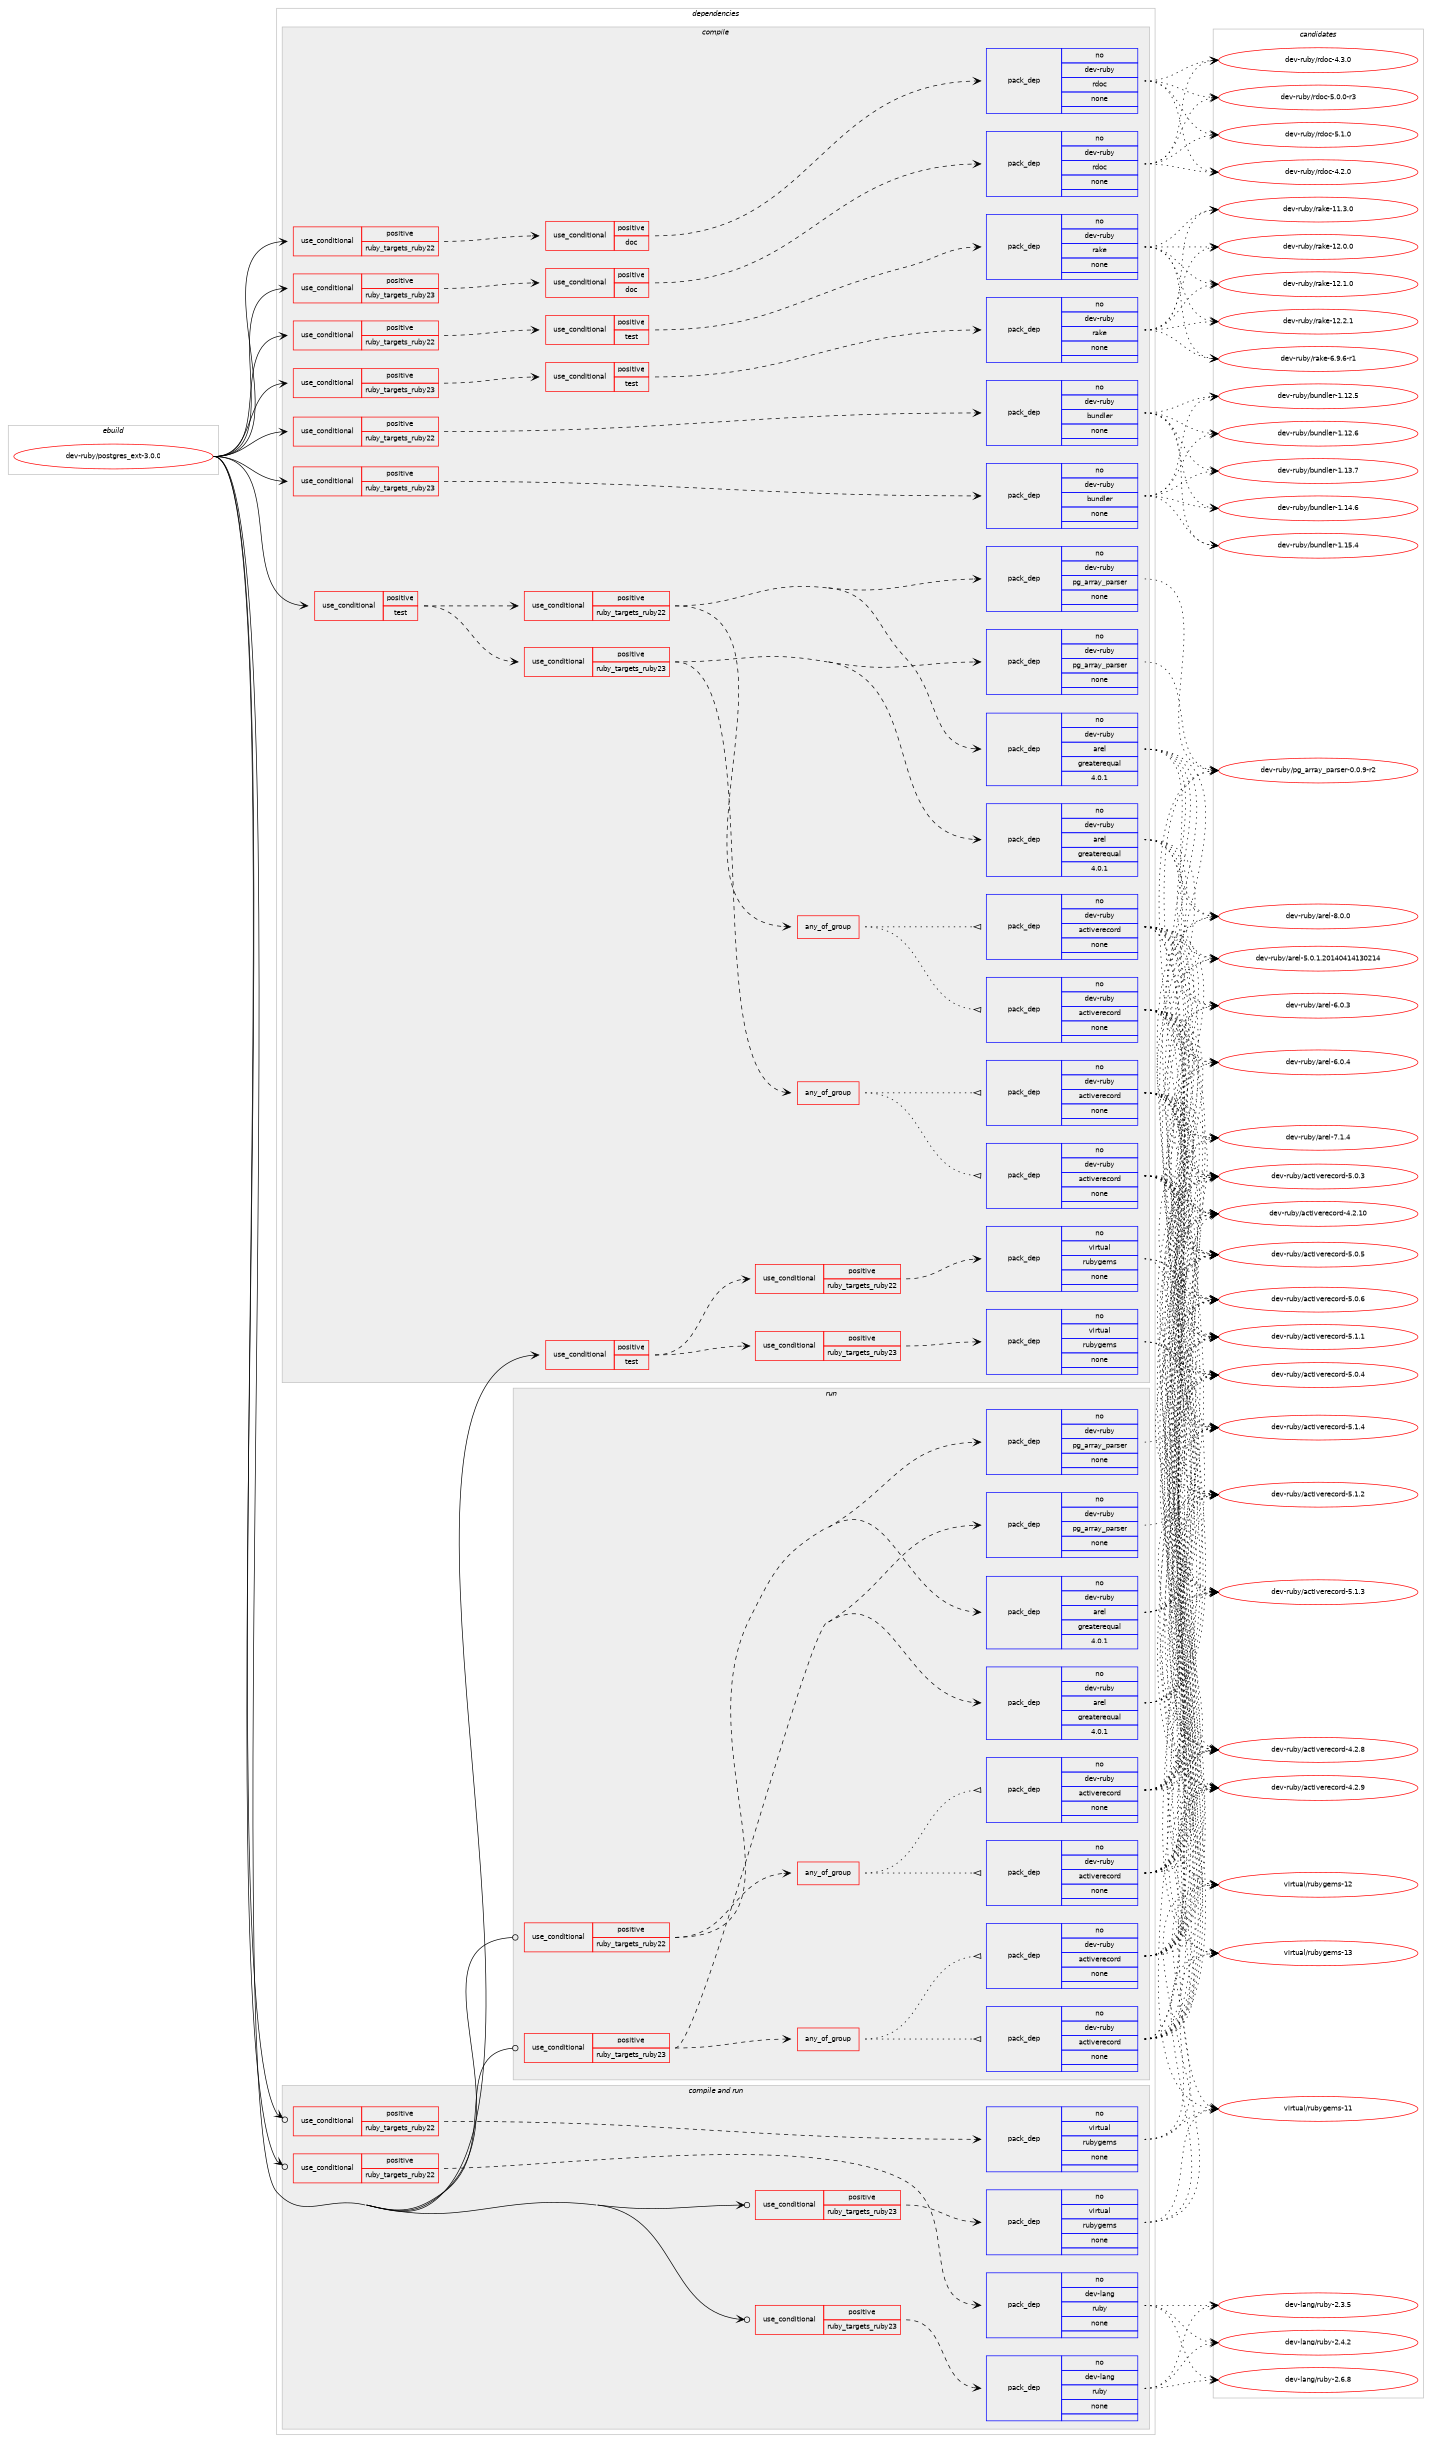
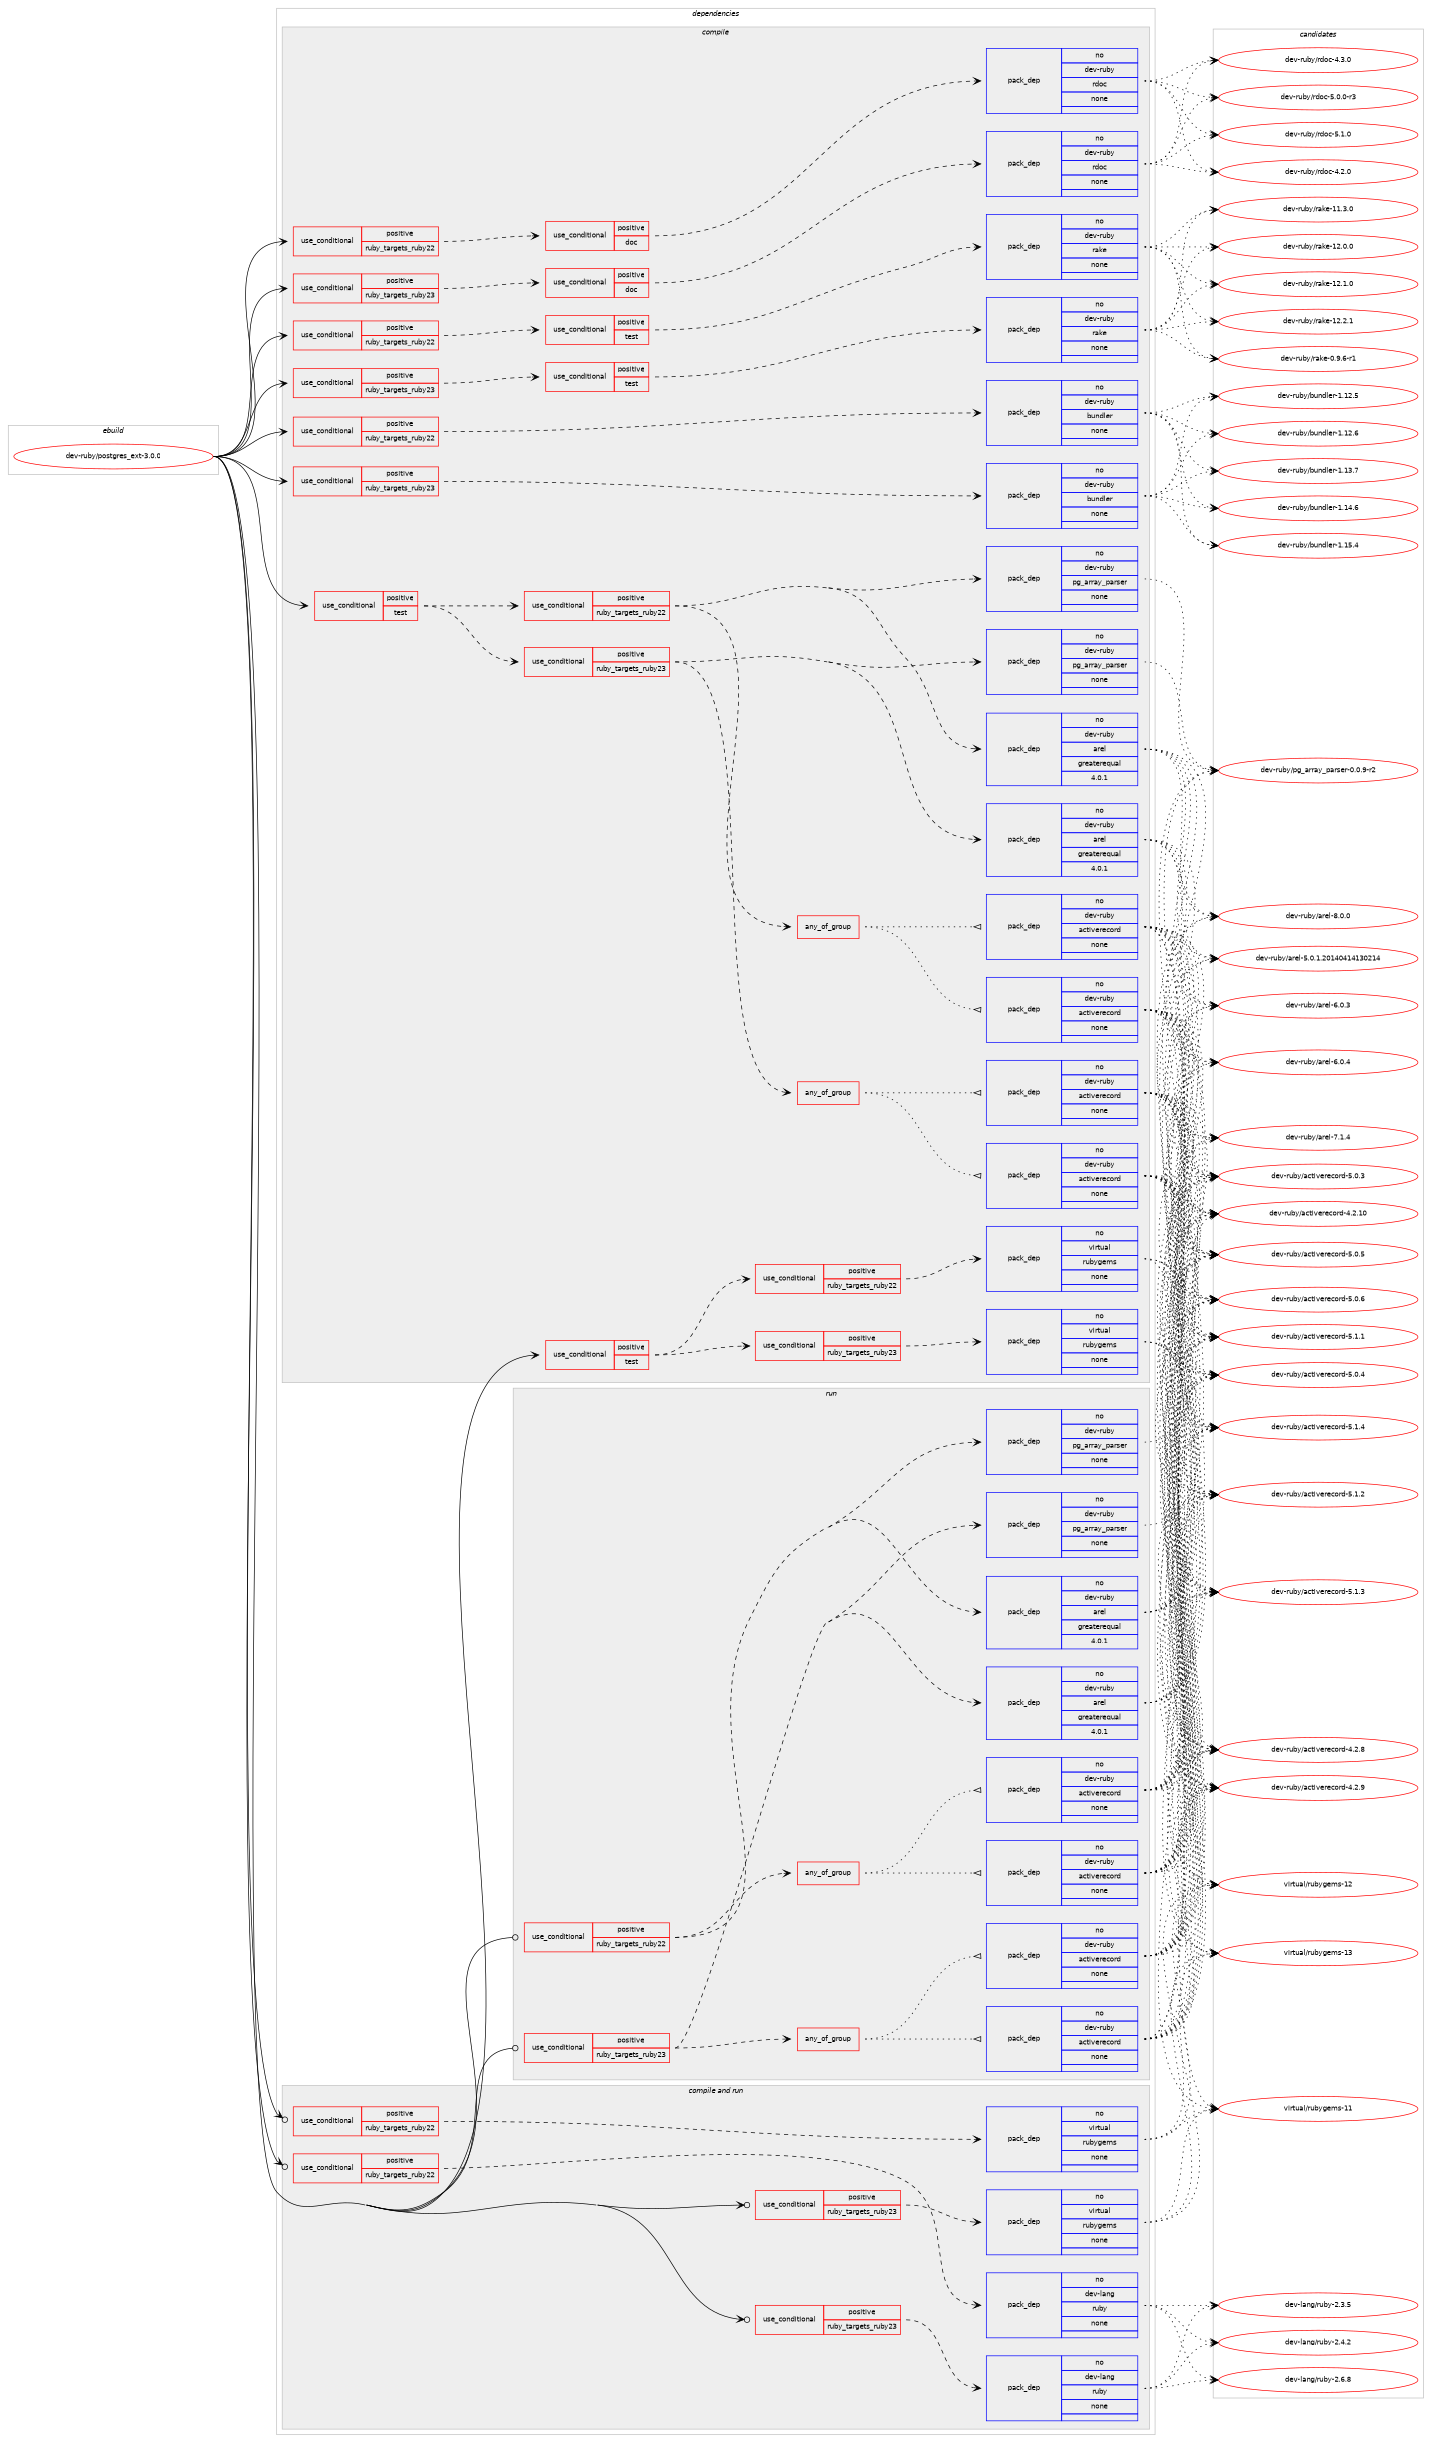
(1318, 359) -> (1318, 359)
